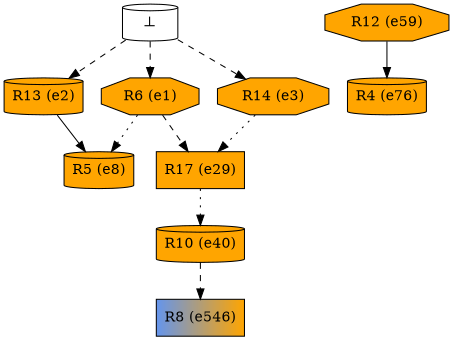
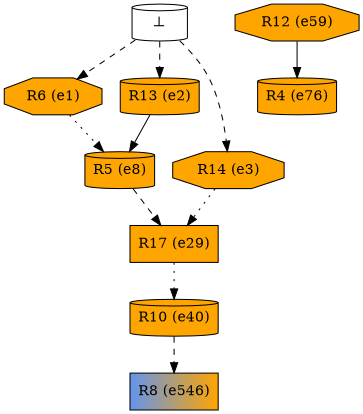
(172, 129) -> (144, 203)
